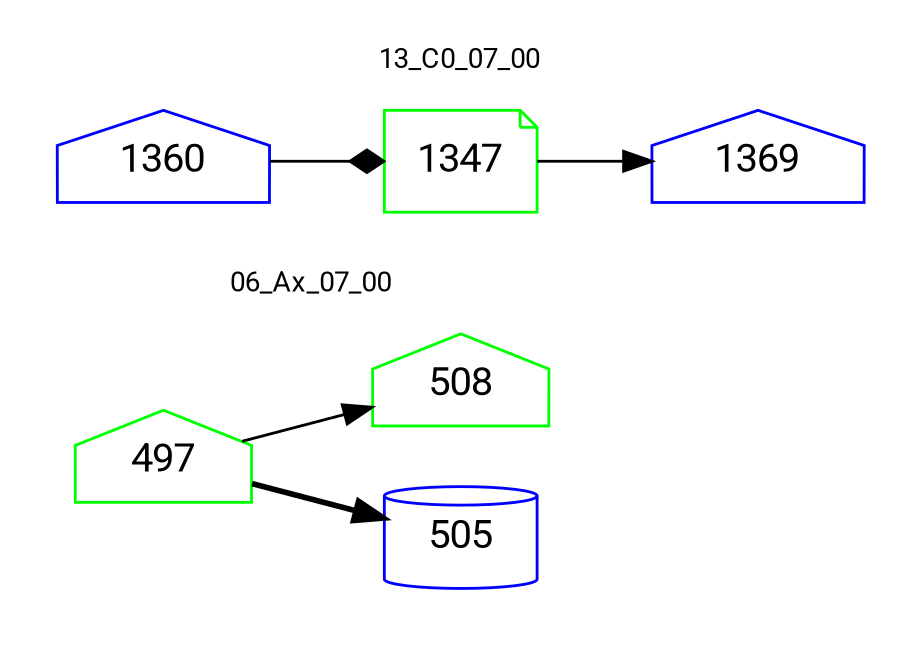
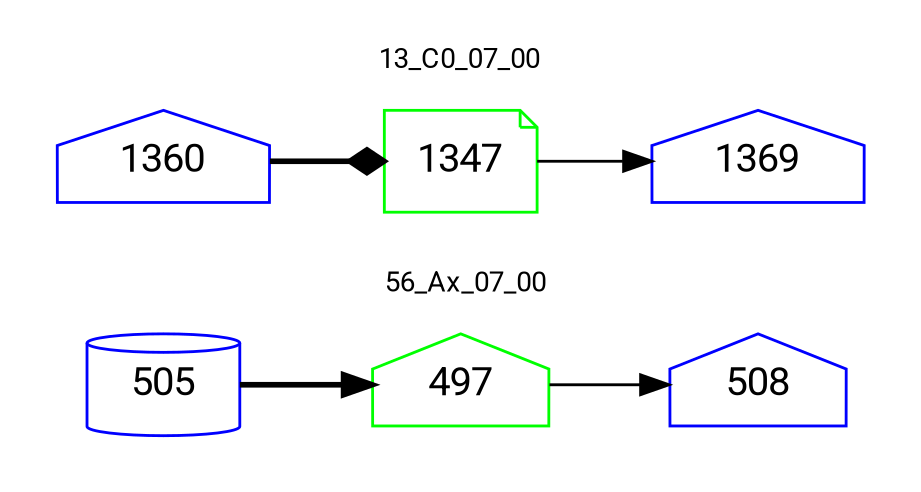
(310, 161) -> (310, 161)
(312, 284) -> (467, 284)
(461, 385) -> (758, 385)
(304, 497) -> (292, 385)
